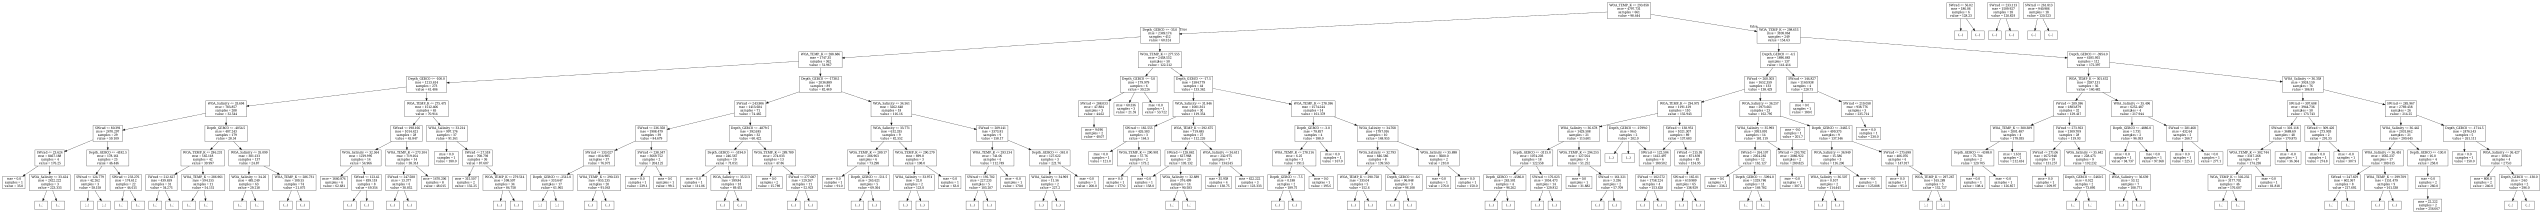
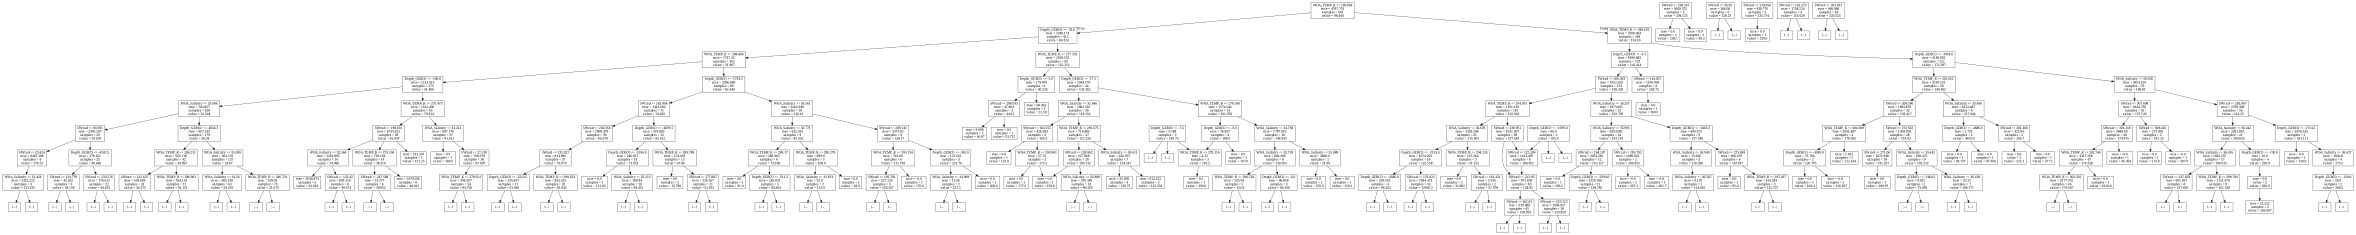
(1147, 96) -> (1004, 121)
(1829, 96) -> none
(651, 144) -> none
(1792, 144) -> (1642, 170)
(2182, 158) -> (2014, 158)
(1291, 169) -> (1183, 145)
(1653, 169) -> (1522, 169)
(472, 170) -> (401, 146)
(14, 183) -> none
(1868, 183) -> none
(2428, 183) -> (2260, 183)
(2483, 183) -> none
none -> (1537, 194)
